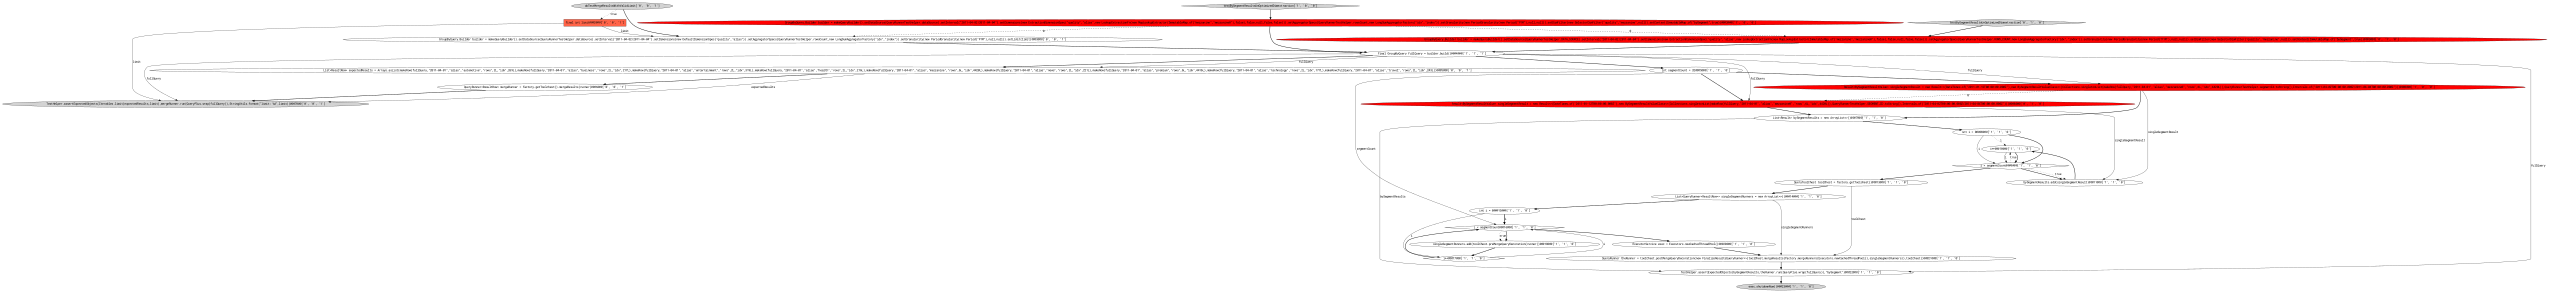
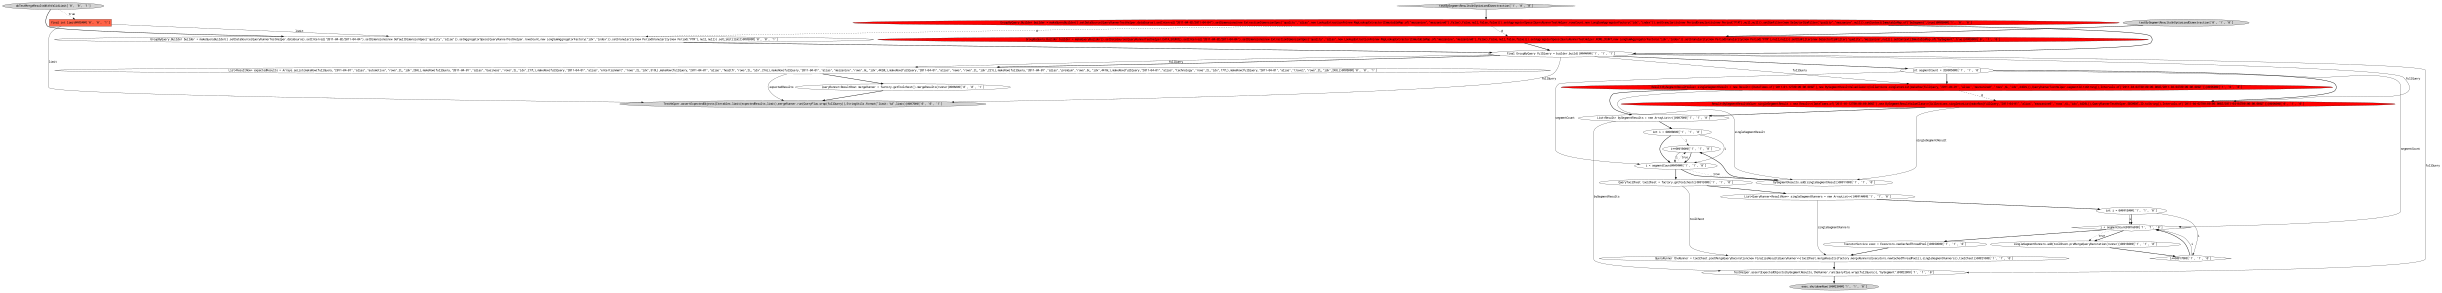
(1997, 23) -> (2186, 23)
none -> (1655, 79)
(2011, 166) -> (1676, 166)
